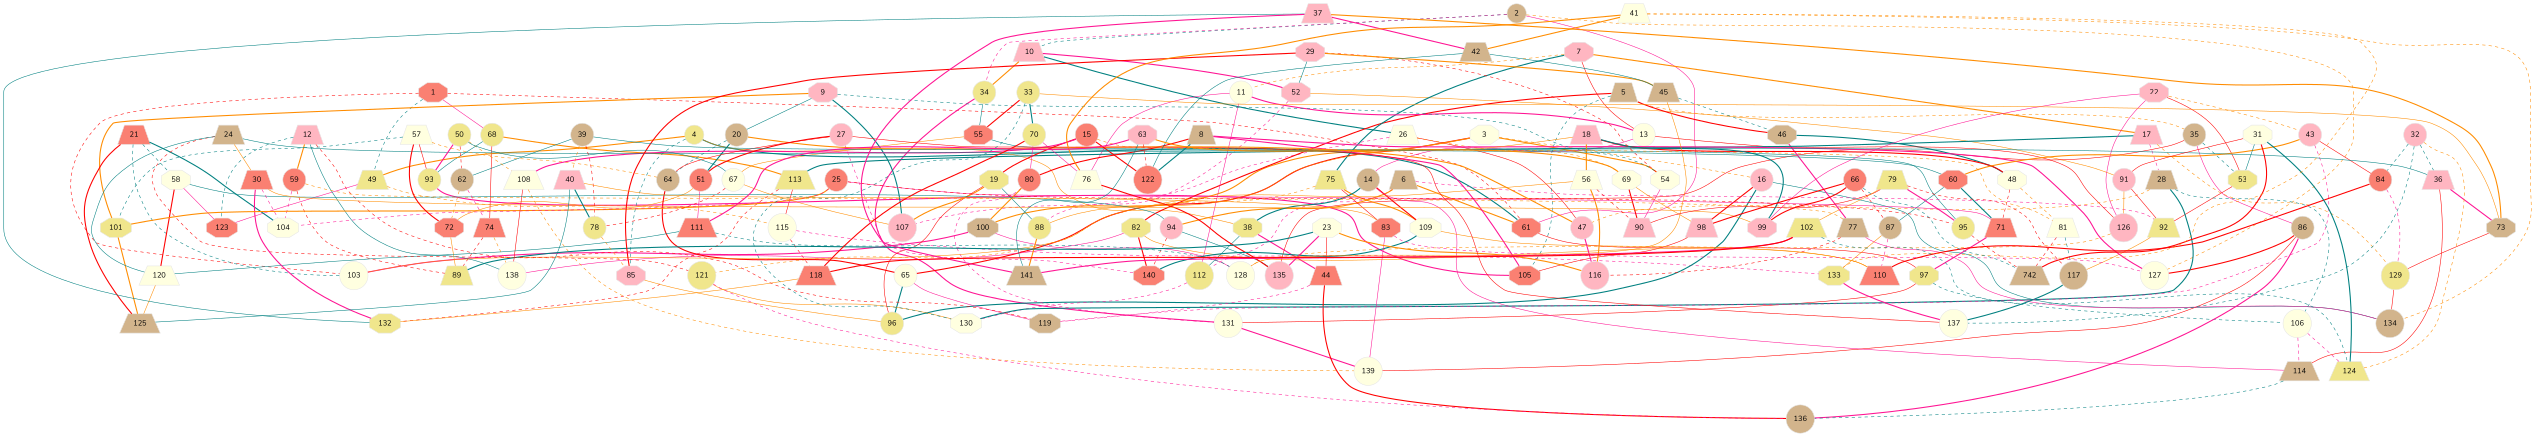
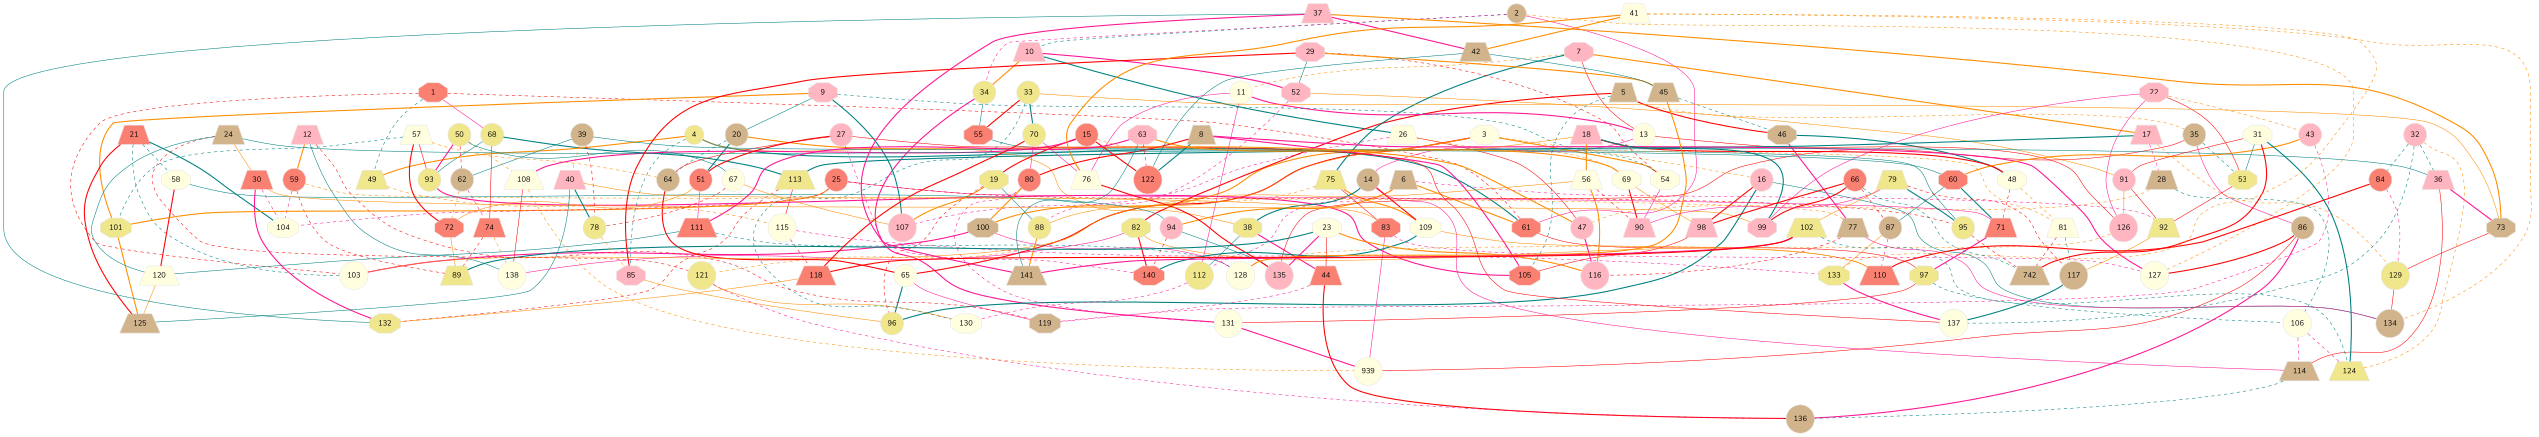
(852, 150) -> none
(643, 153) -> (643, 153)
(2341, 155) -> none
(1931, 205) -> (1931, 205)
(1766, 207) -> (1766, 207)
(222, 228) -> none
(928, 235) -> (928, 235)
(1656, 243) -> (1656, 243)
(1633, 305) -> none
(1368, 371) -> (1368, 371)
